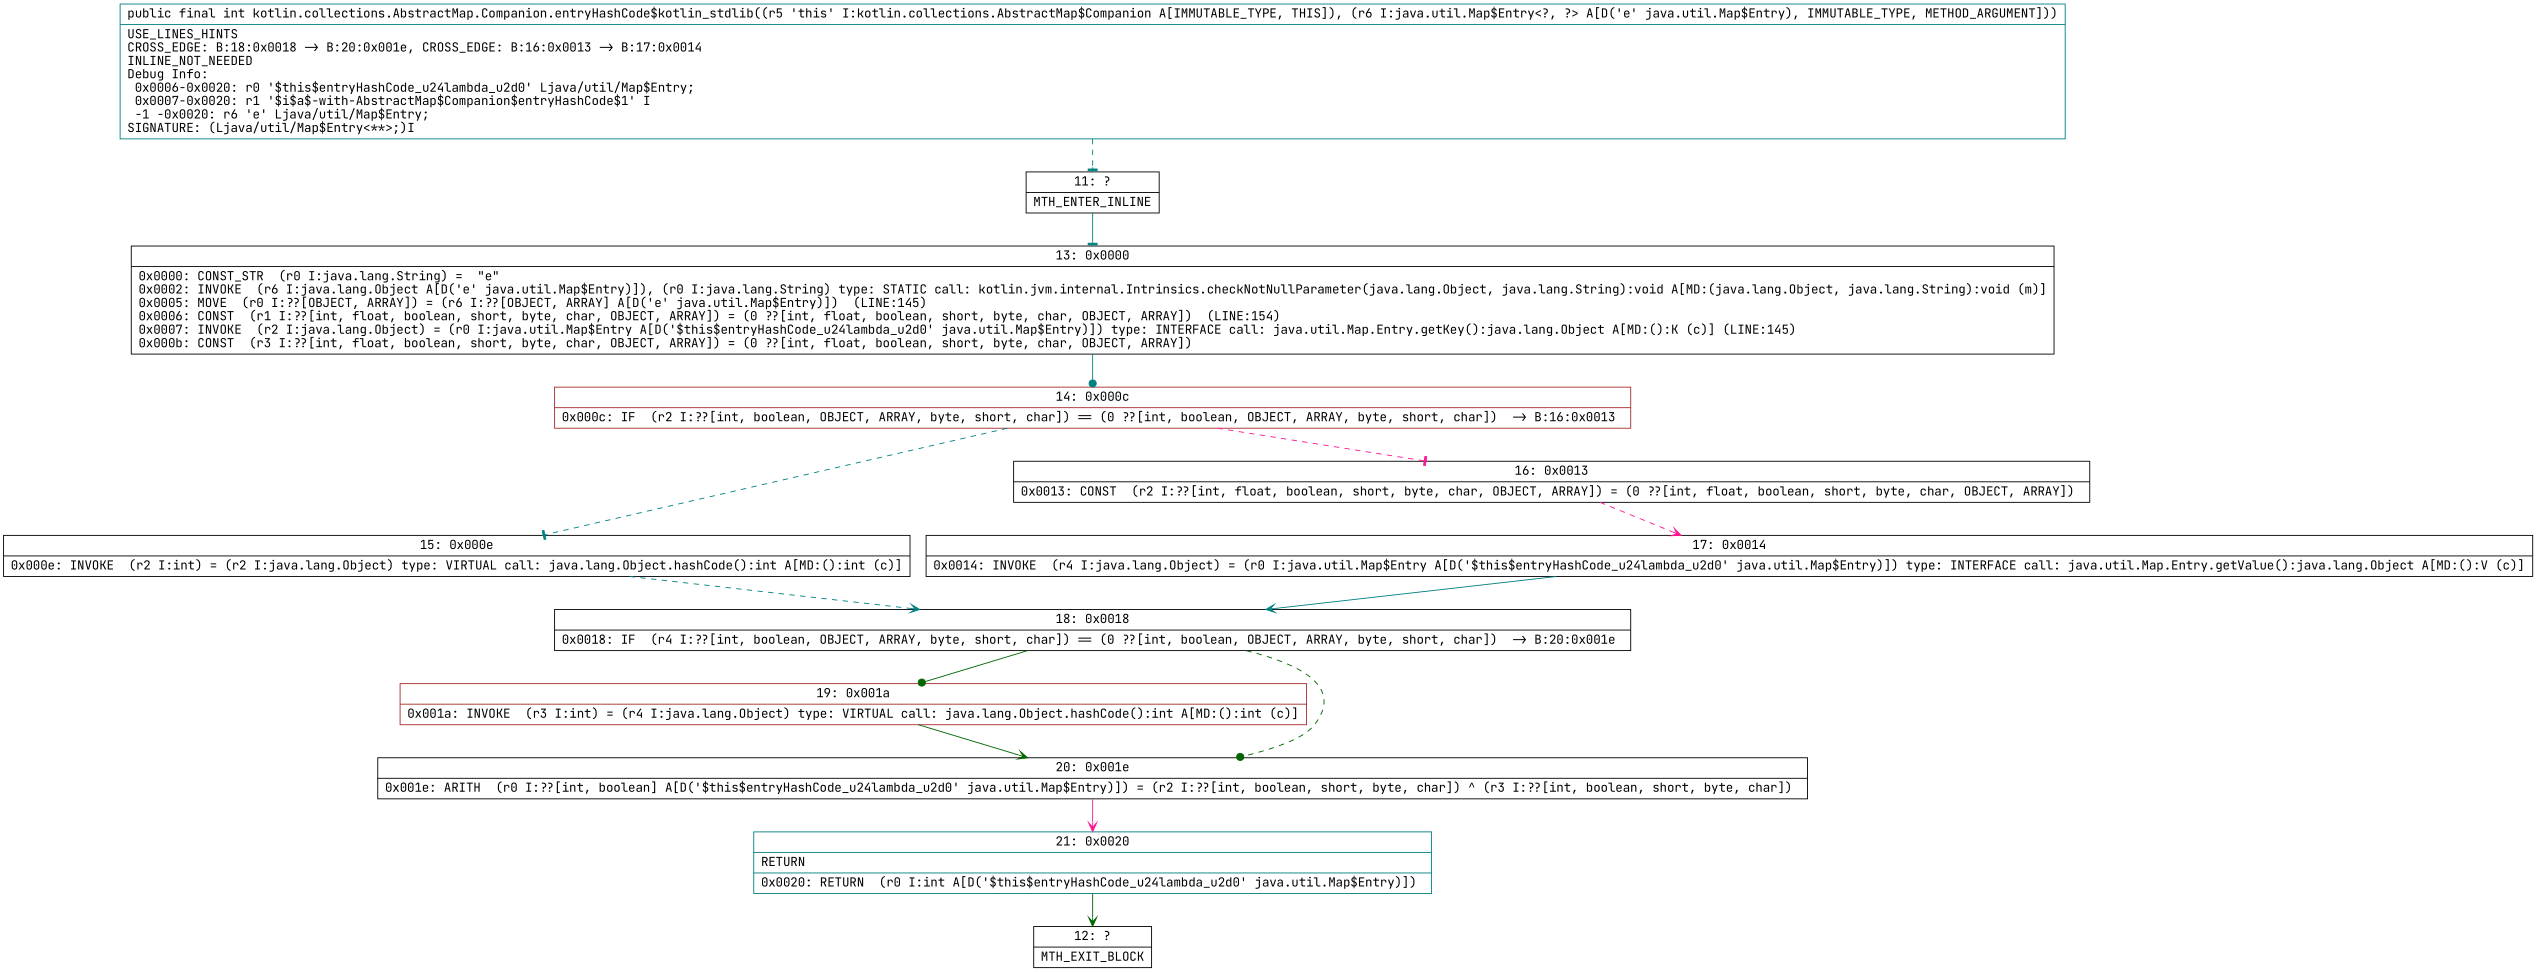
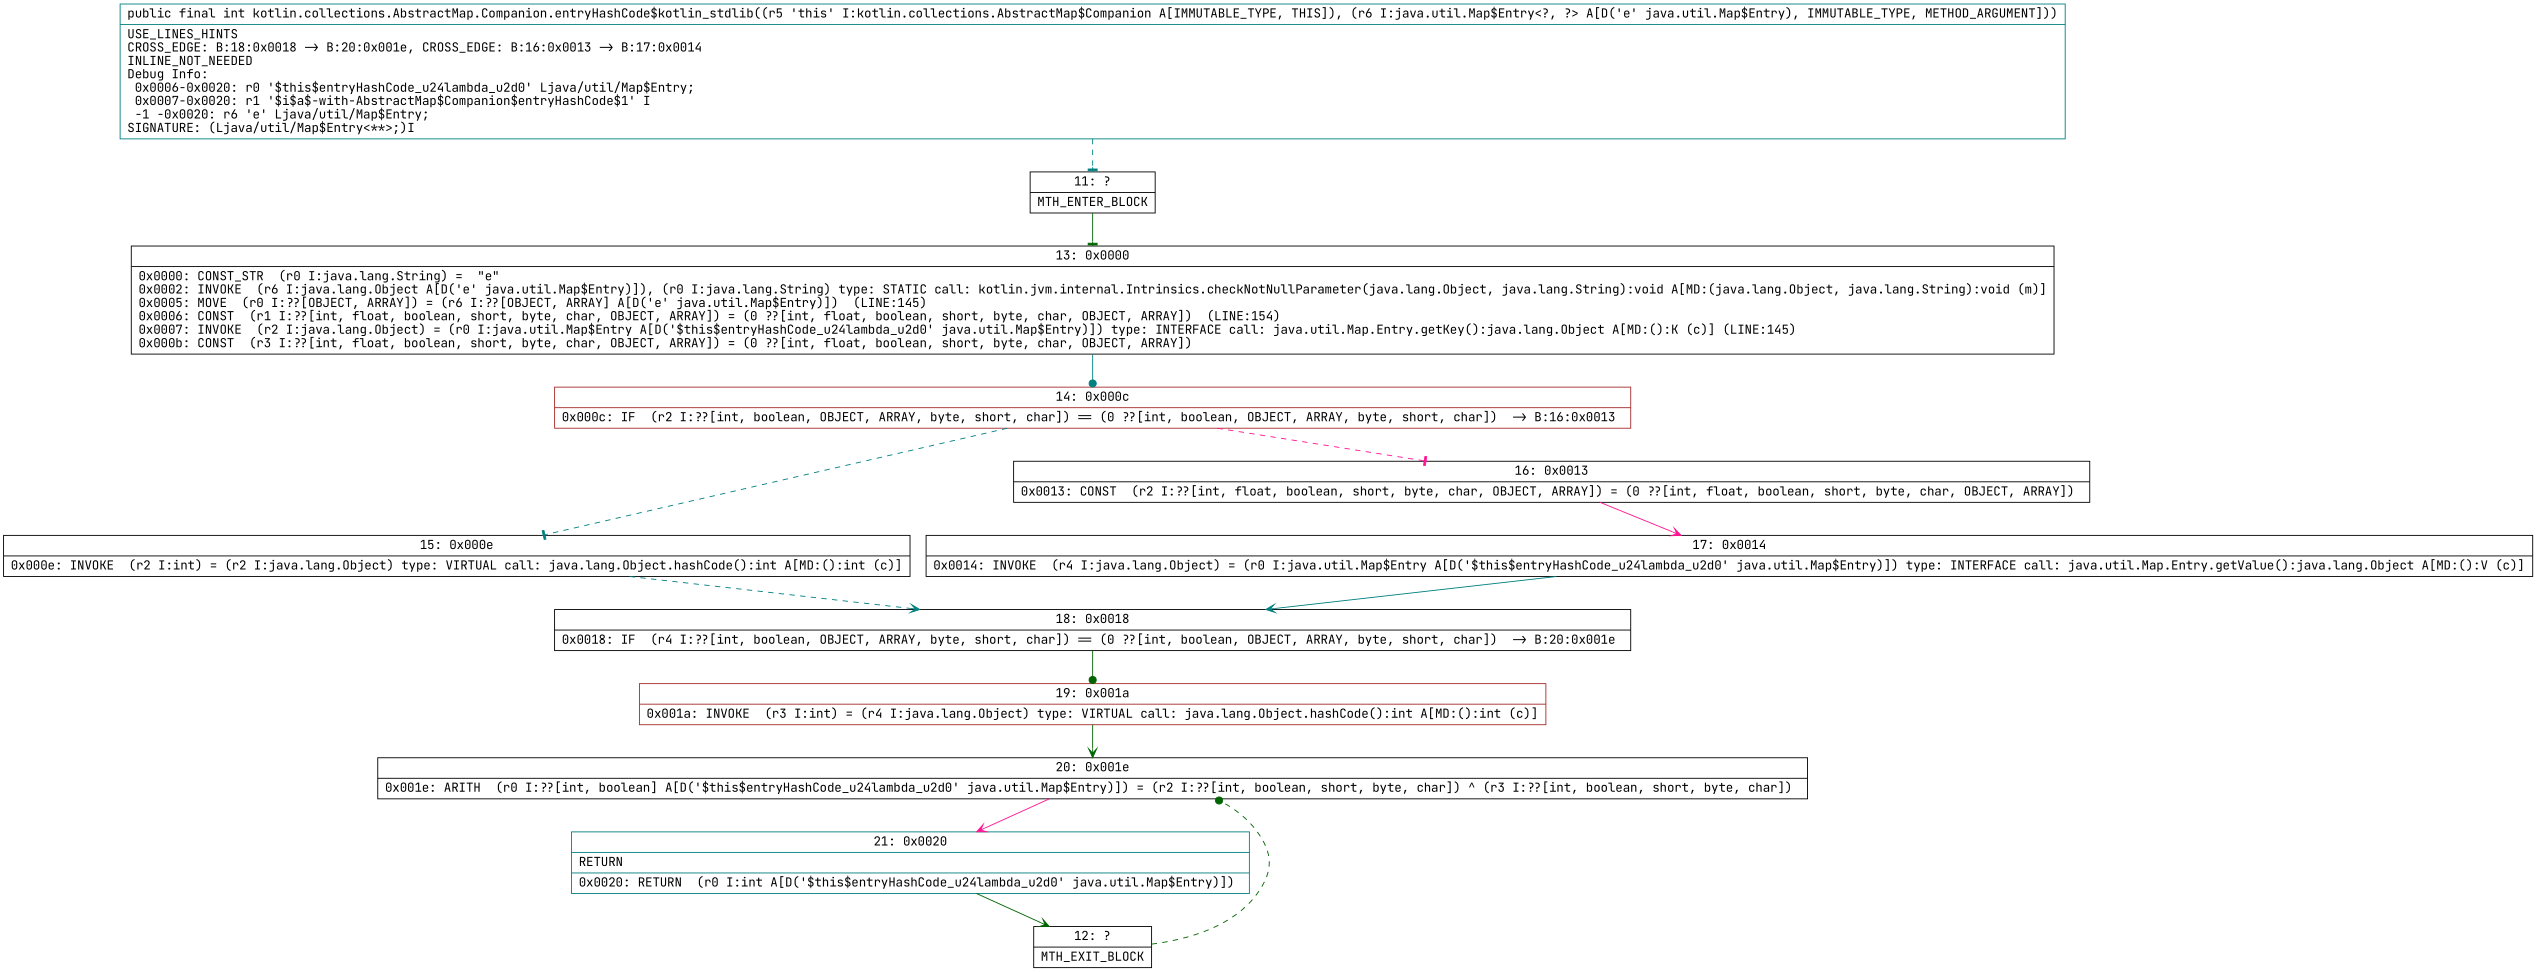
(1093, 202) -> (1093, 202)
(1093, 227) -> (1093, 227)
(1636, 517) -> (1636, 517)
(1323, 704) -> (1255, 896)
